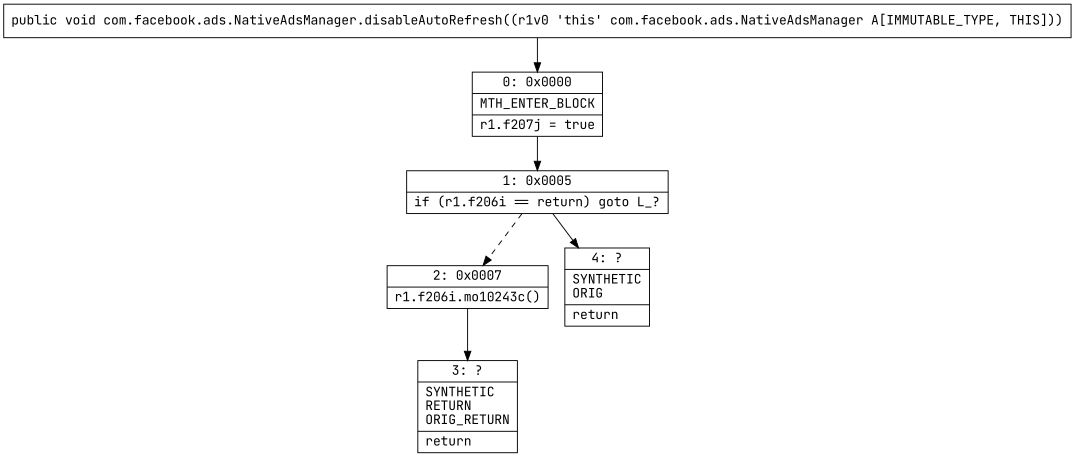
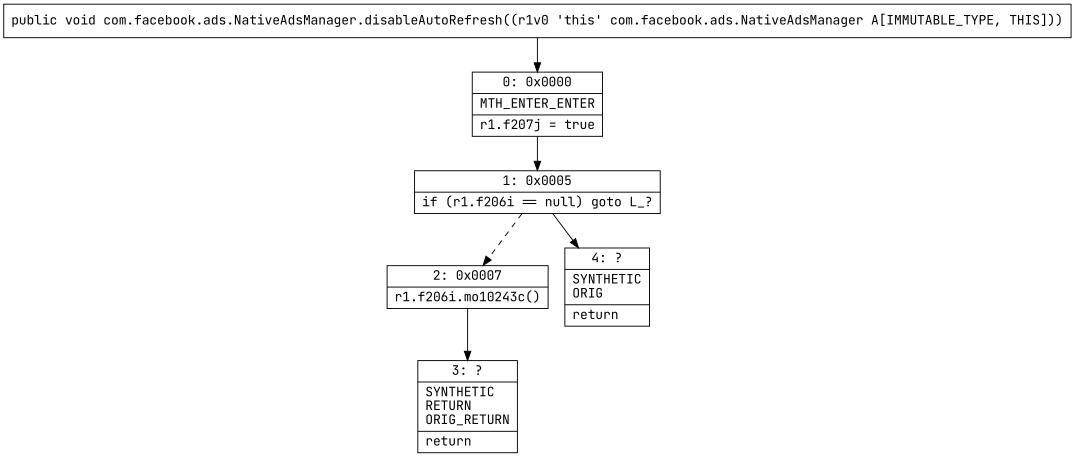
(537, 104) -> (537, 104)
(537, 202) -> (537, 202)
